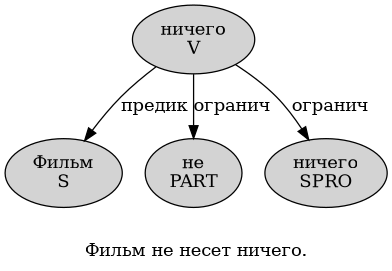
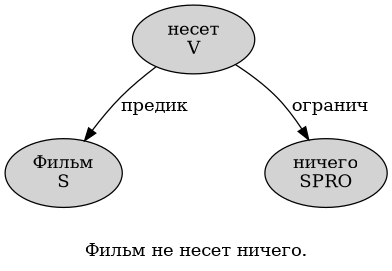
(194, 39) -> (194, 39)
(194, 173) -> none
